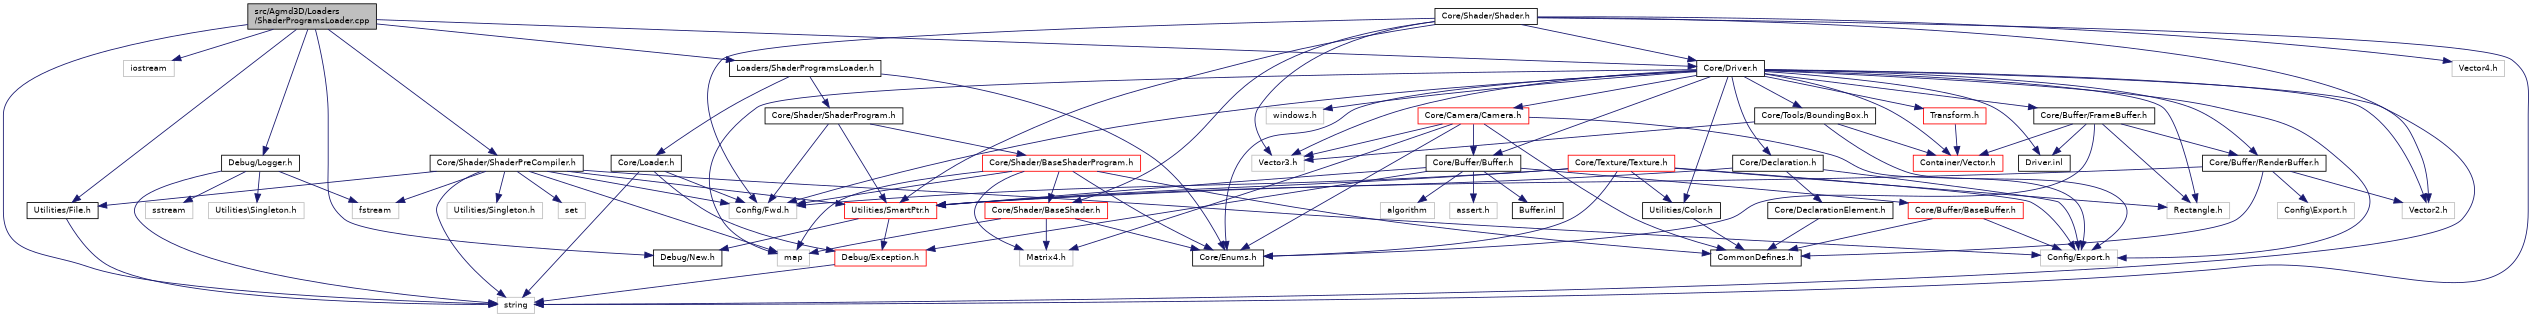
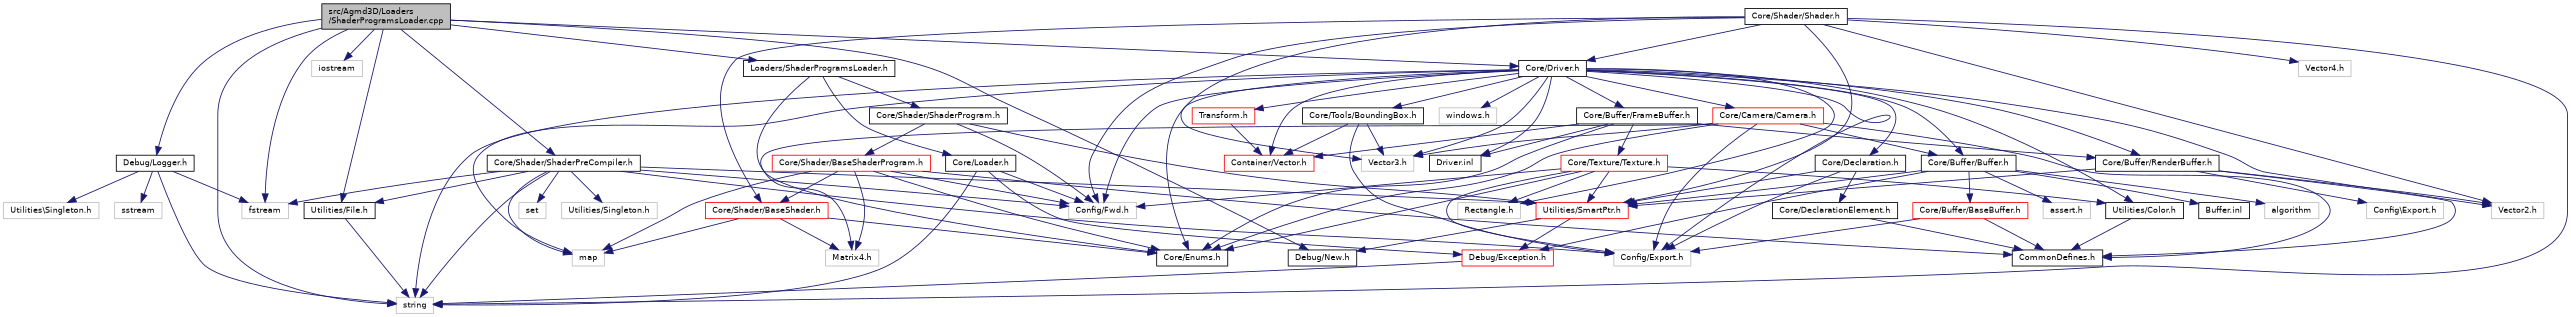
none -> (283, 98)
(2143, 160) -> (1628, 136)
